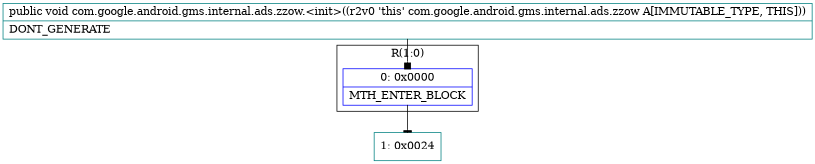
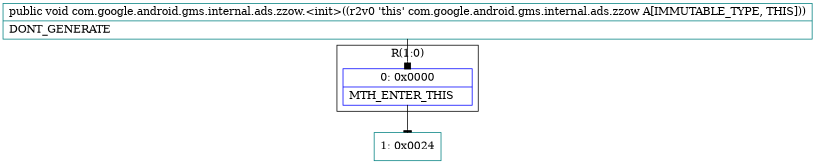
(408, 96) -> (402, 96)
